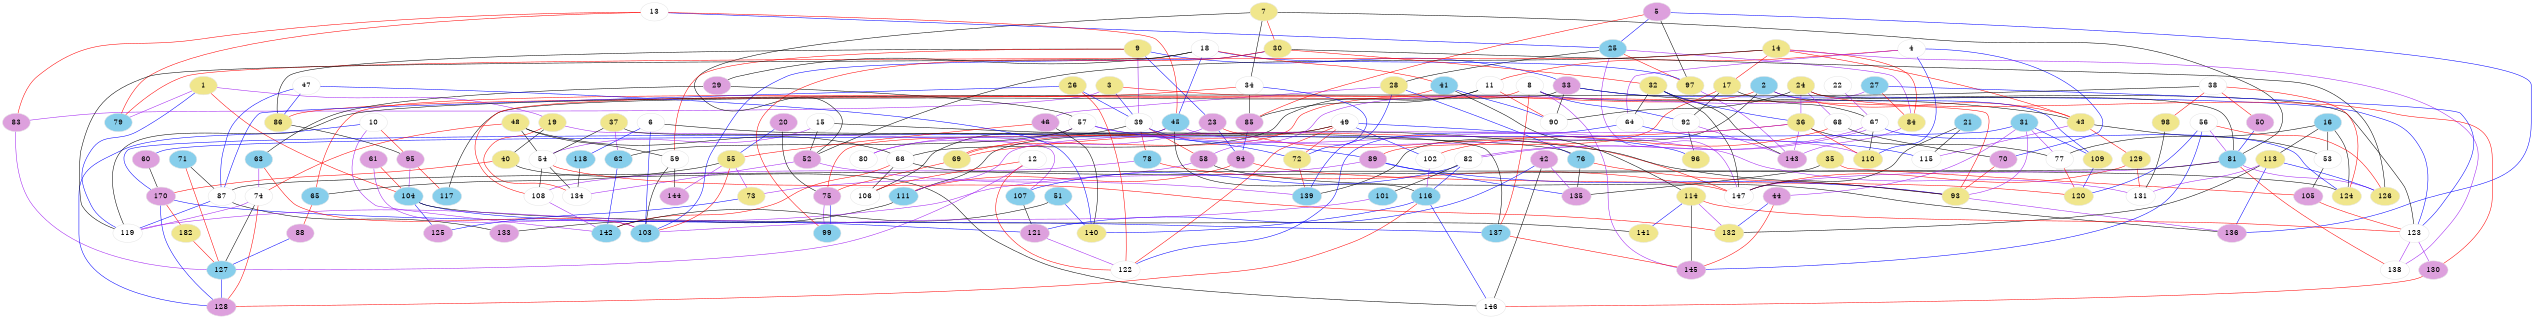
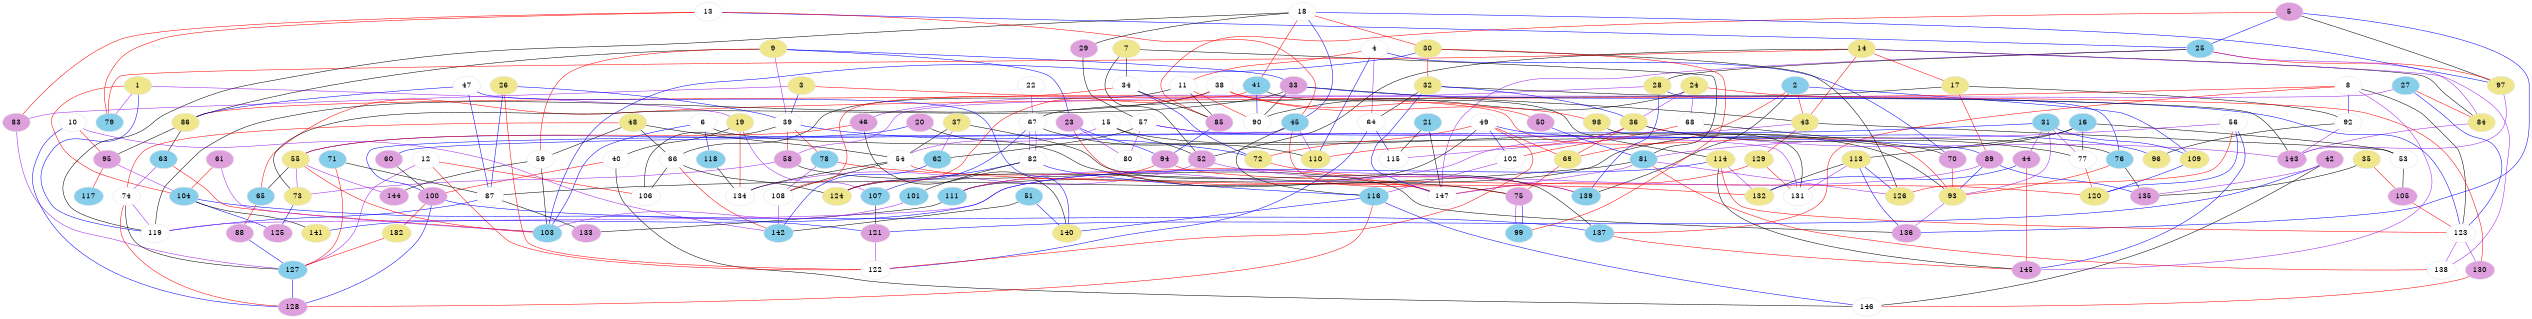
(1271, 30) -> (1365, 30)
(1871, 60) -> (2181, 61)
(480, 95) -> (177, 137)
(2037, 97) -> none
(982, 98) -> (490, 112)
(1713, 122) -> (1372, 157)
(506, 159) -> (617, 159)
(161, 196) -> (433, 196)
